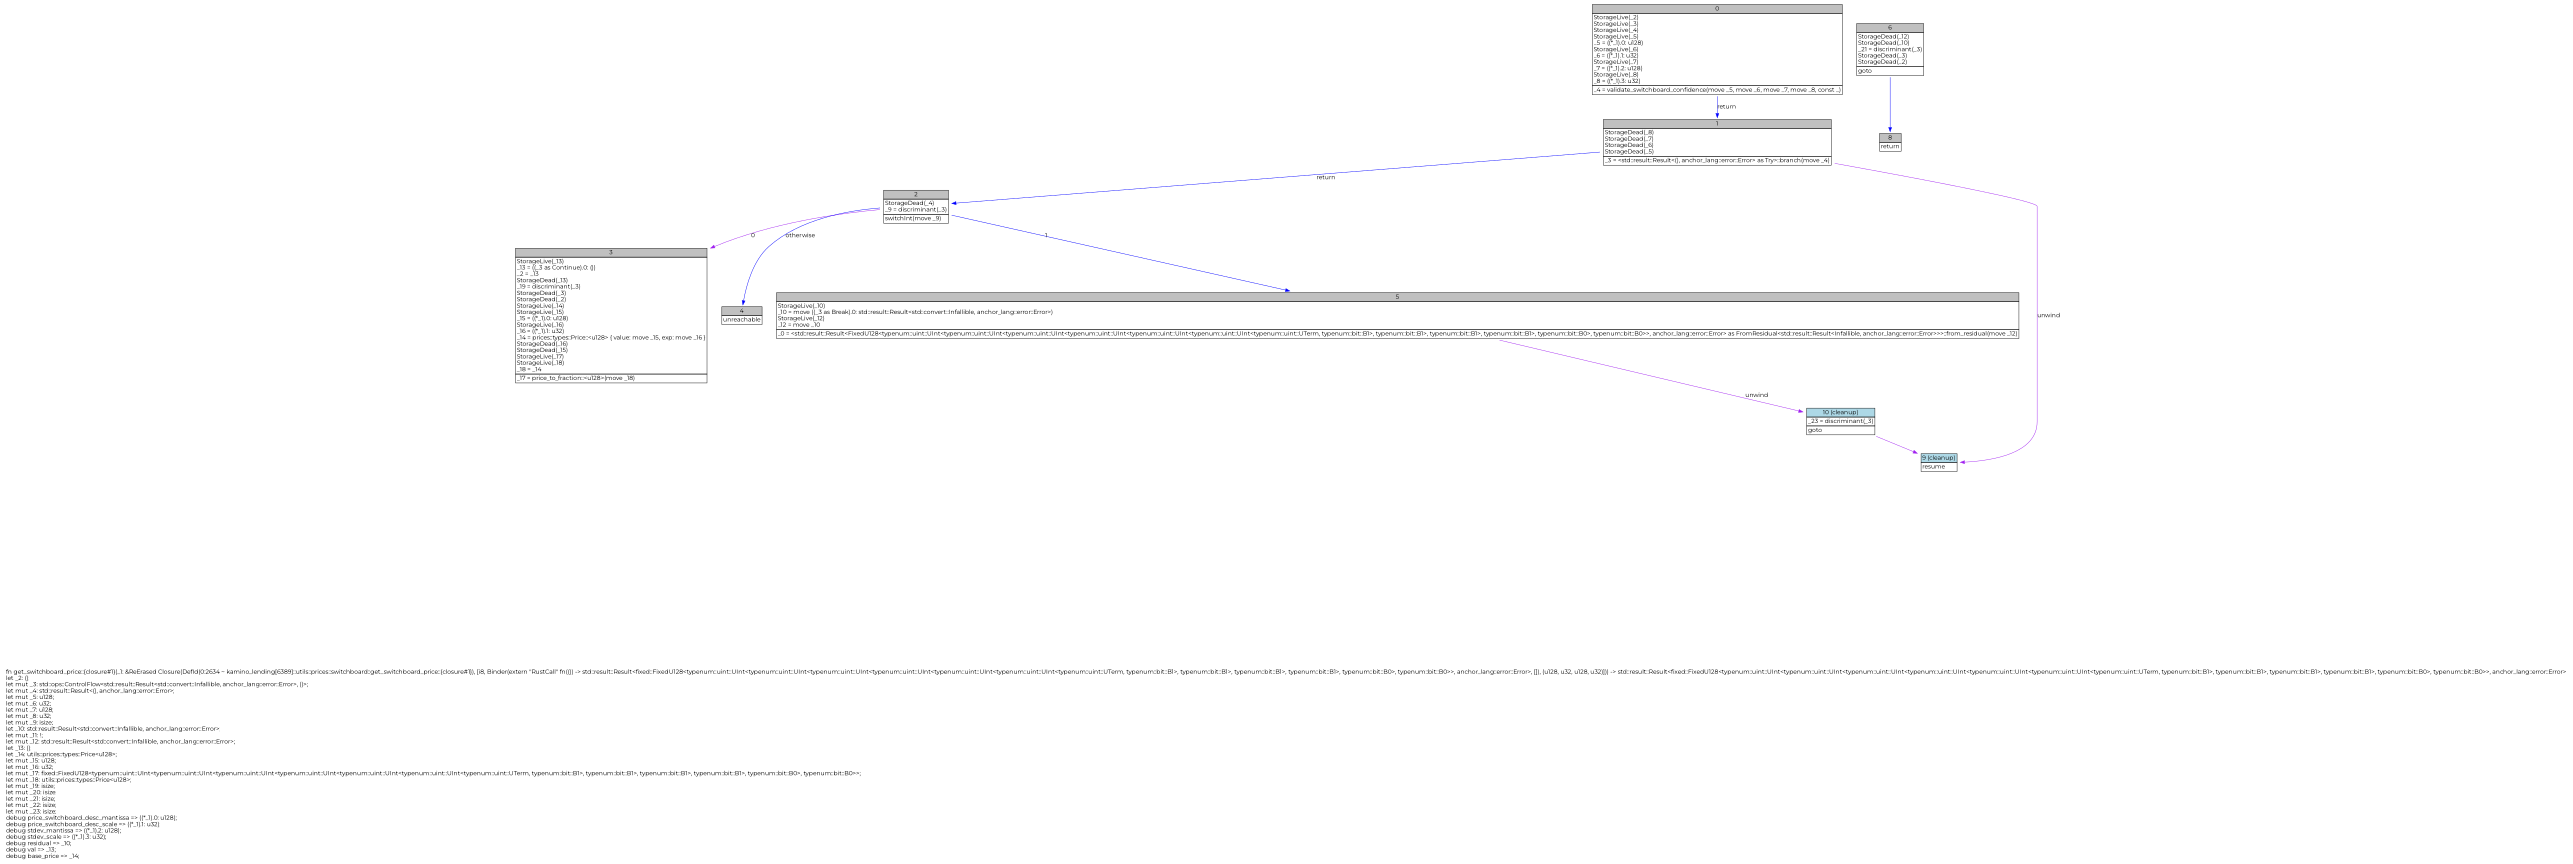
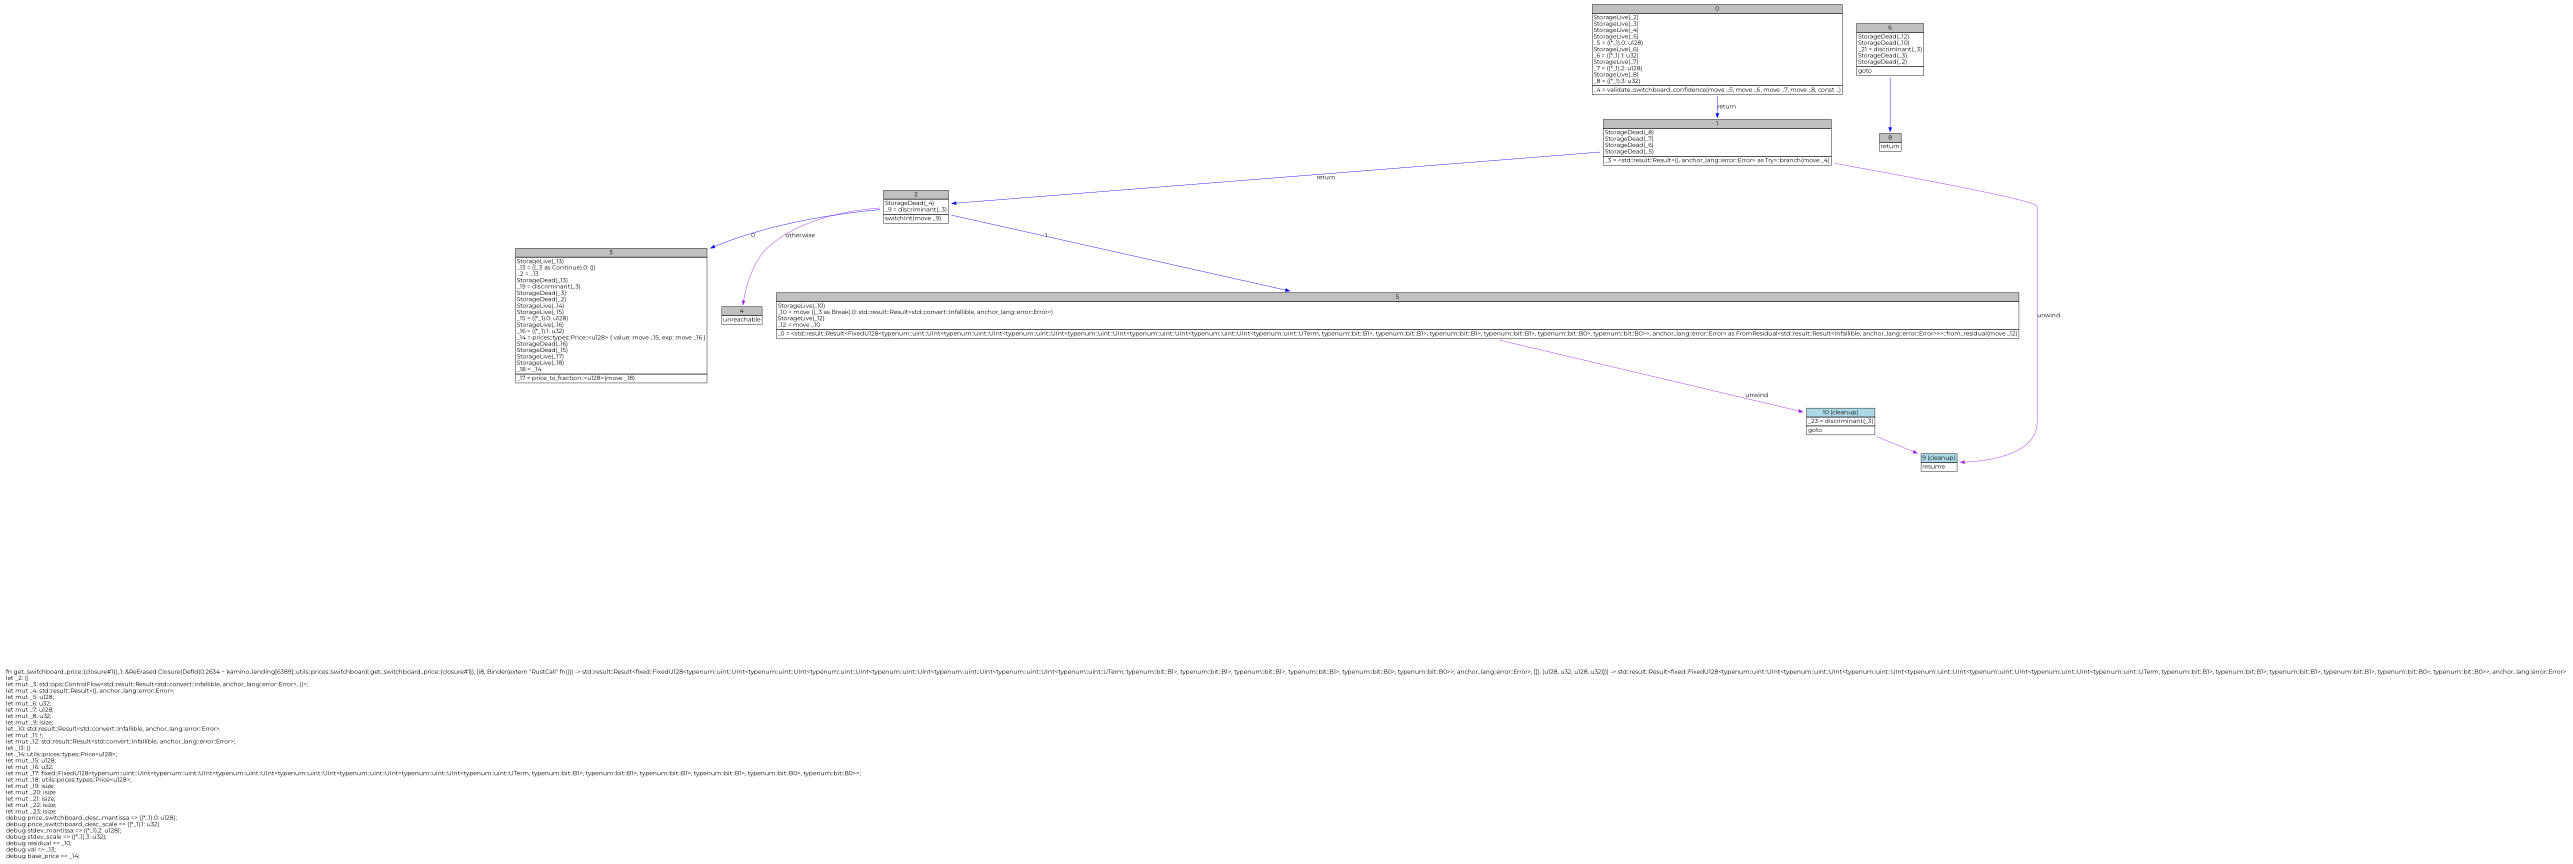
(796, 222) -> (796, 222)
(793, 230) -> (793, 230)
